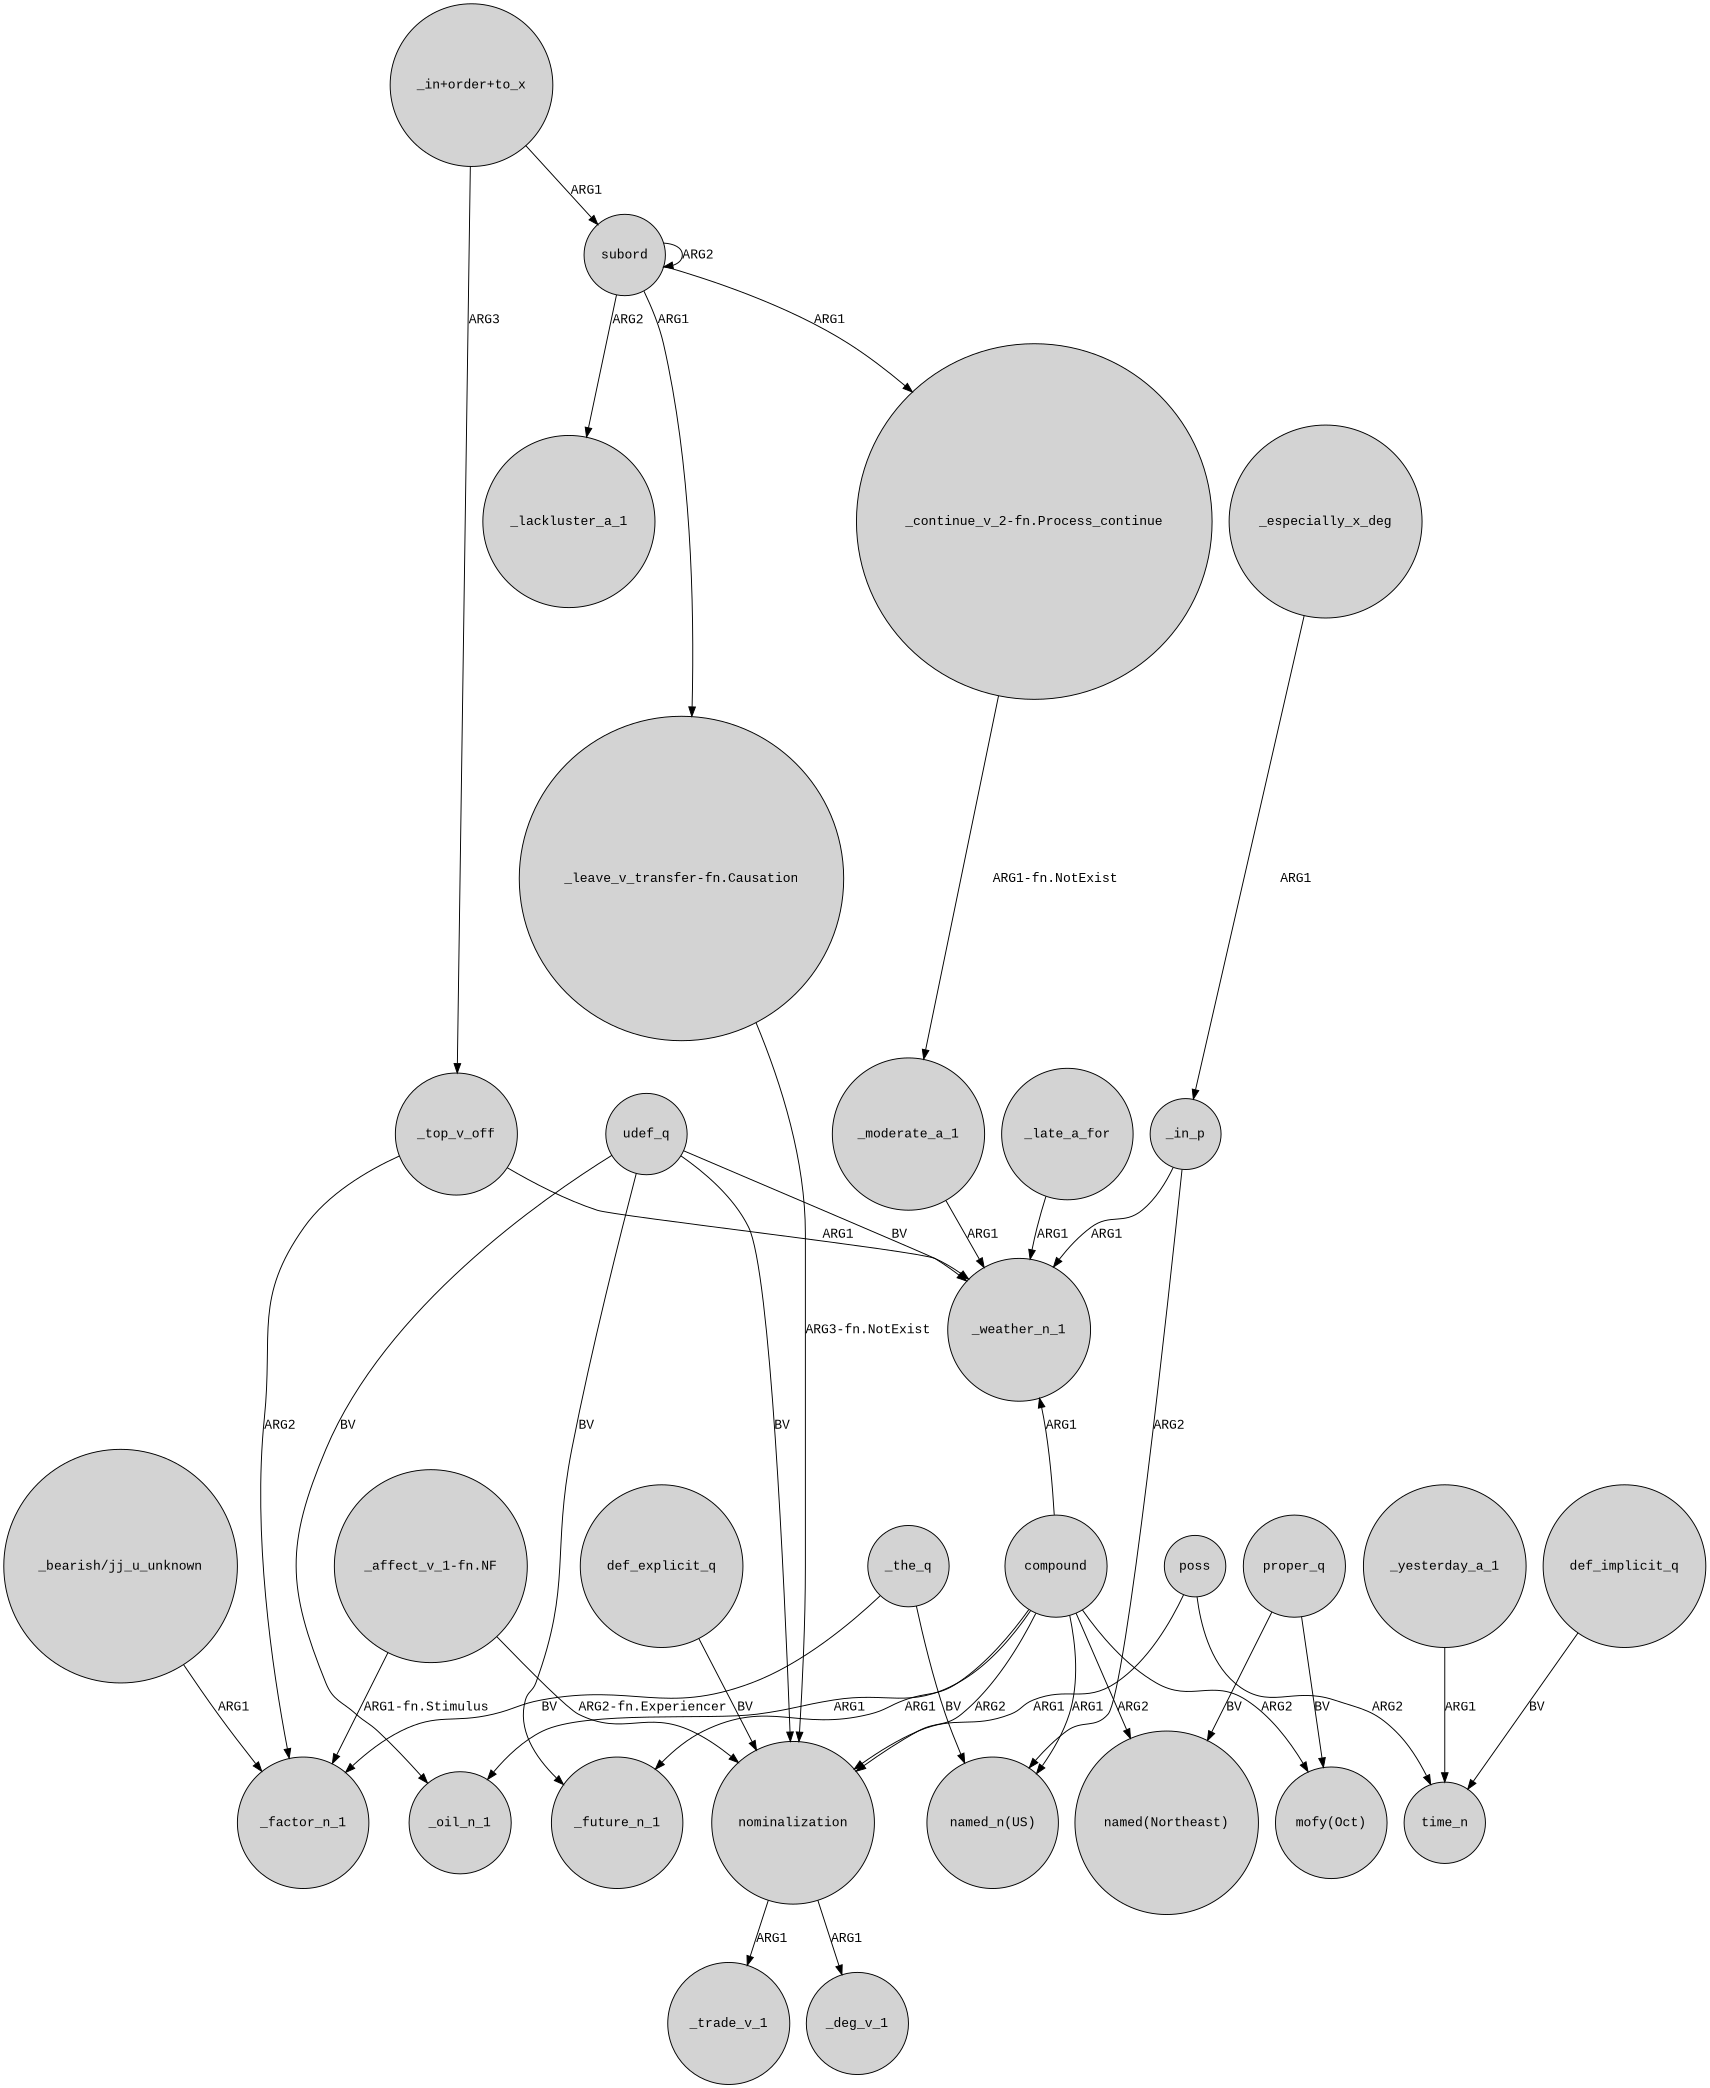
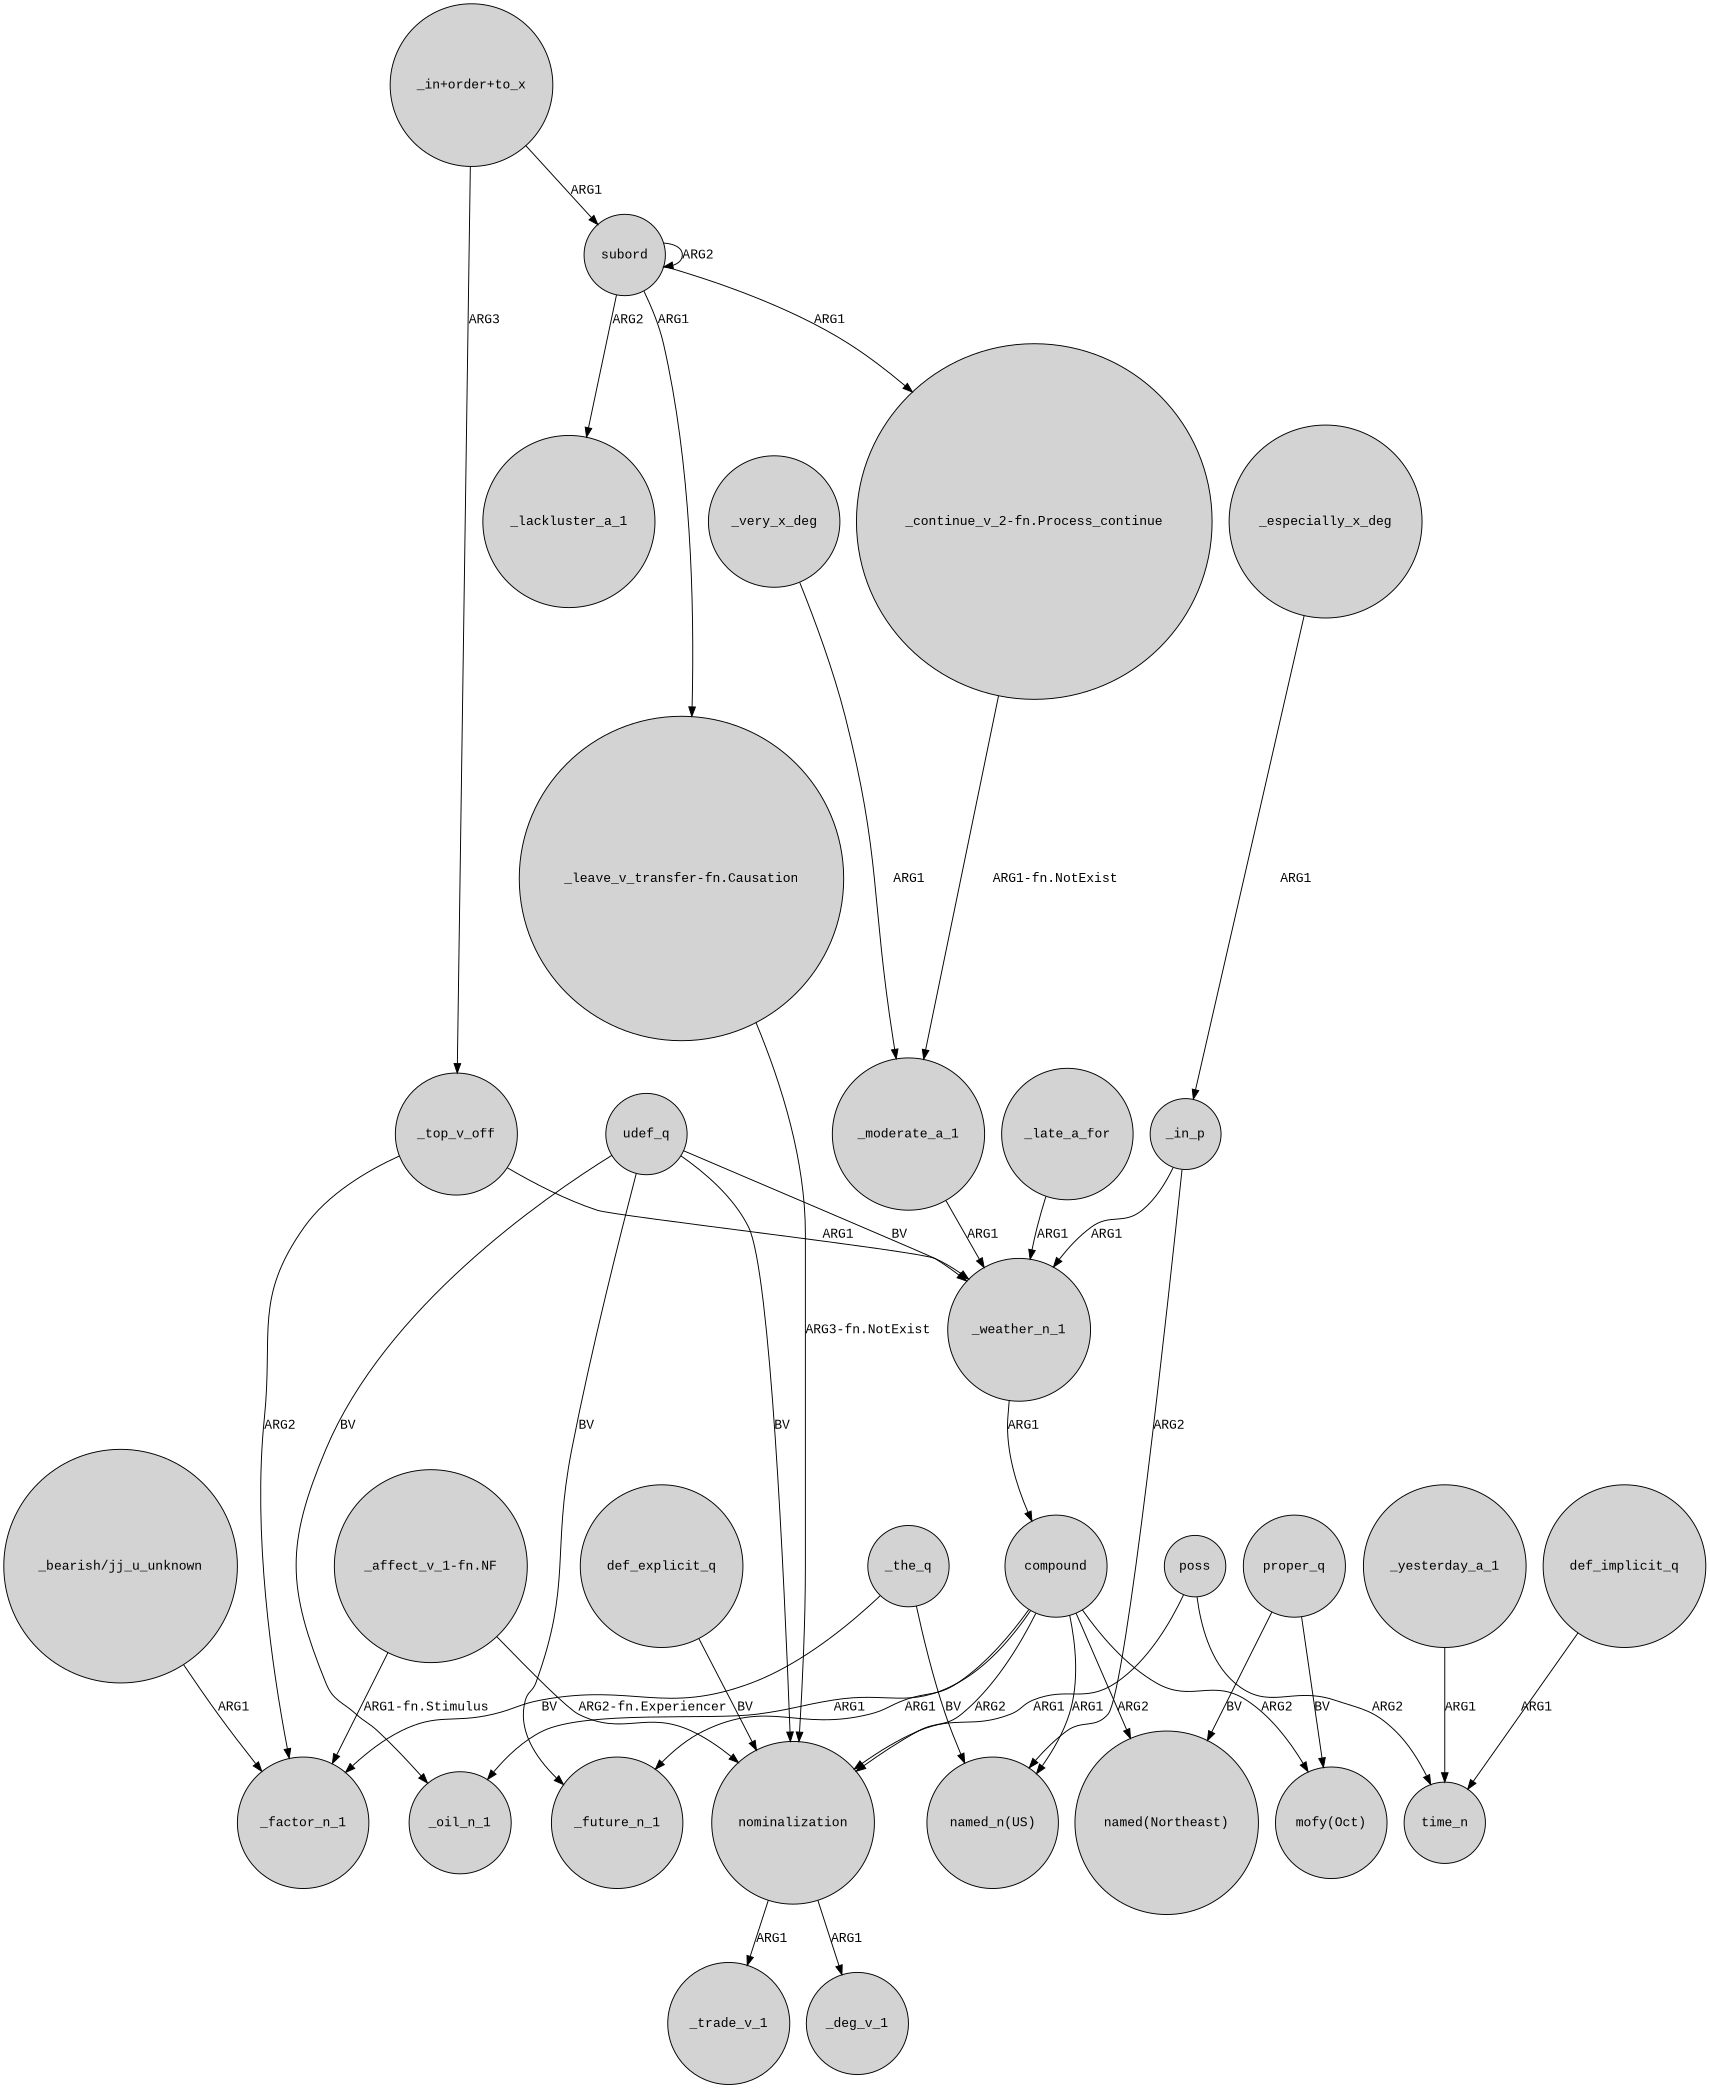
none -> (774, 522)
(1050, 1461) -> (1011, 1458)
(1537, 1707) -> (1537, 1707)
